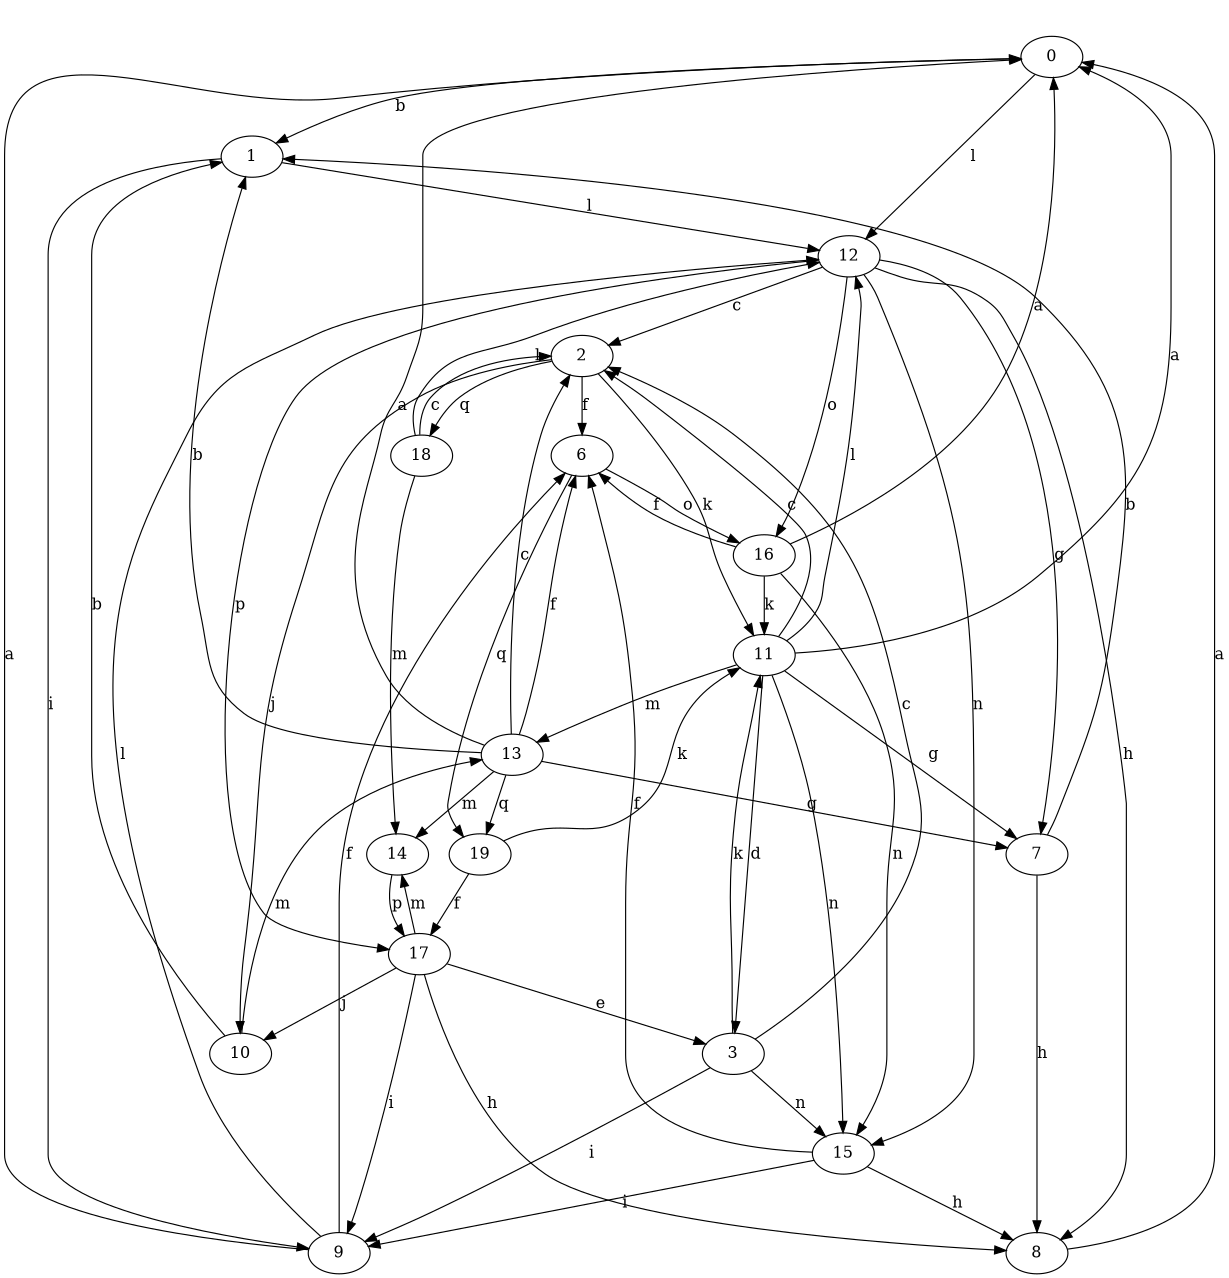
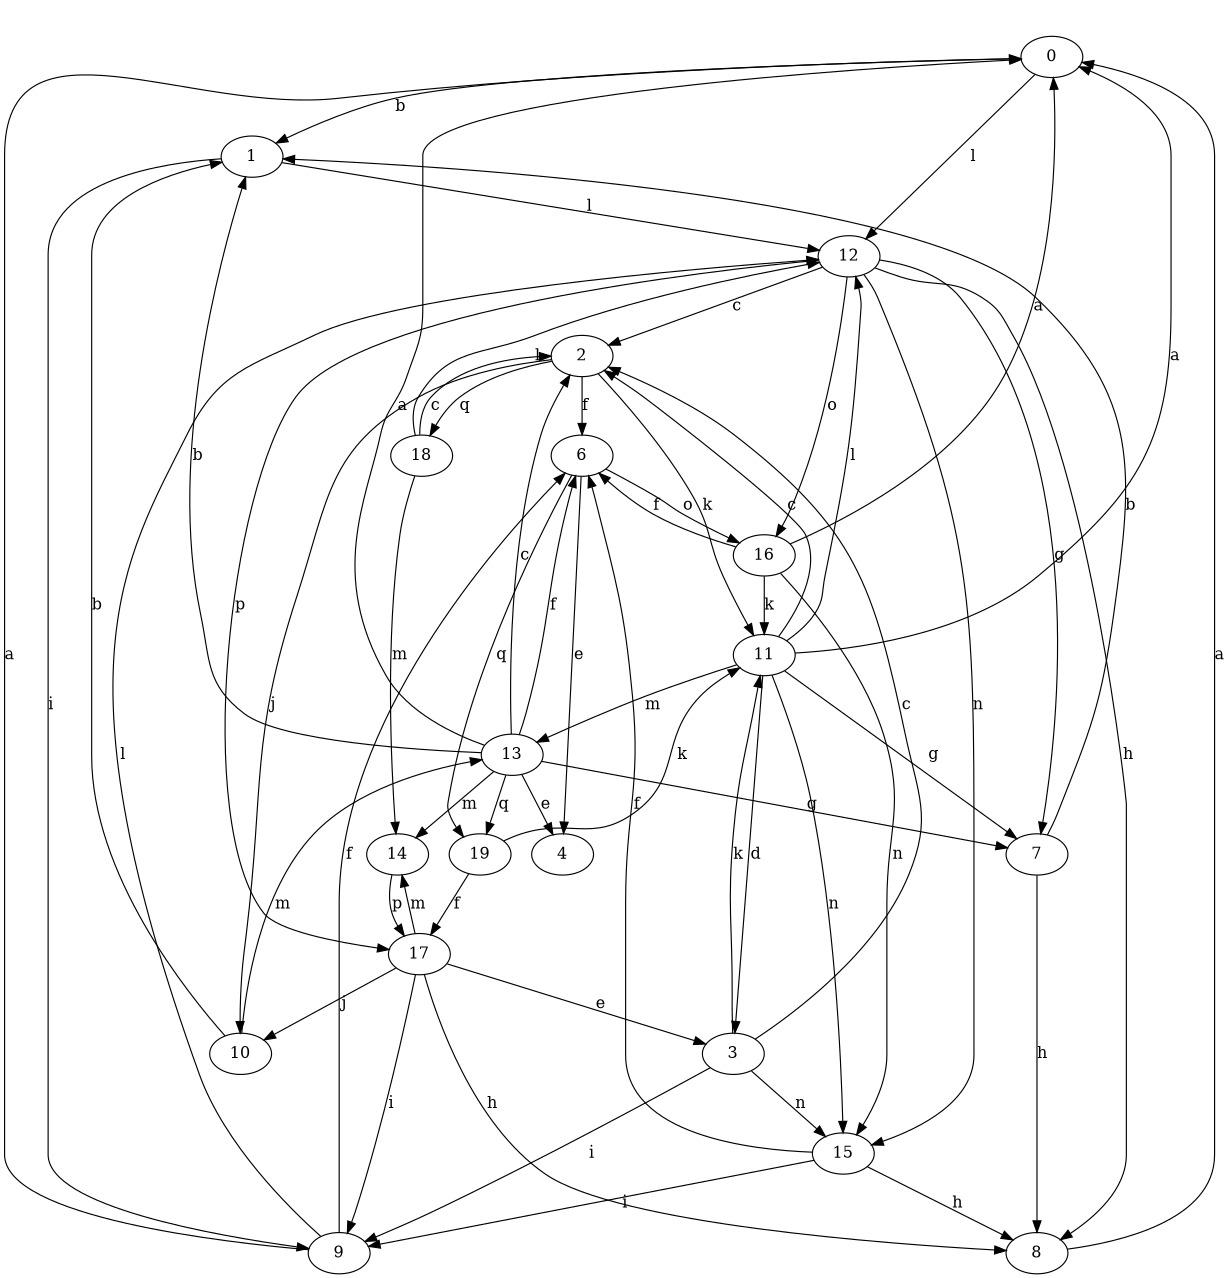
none -> (563, 854)
